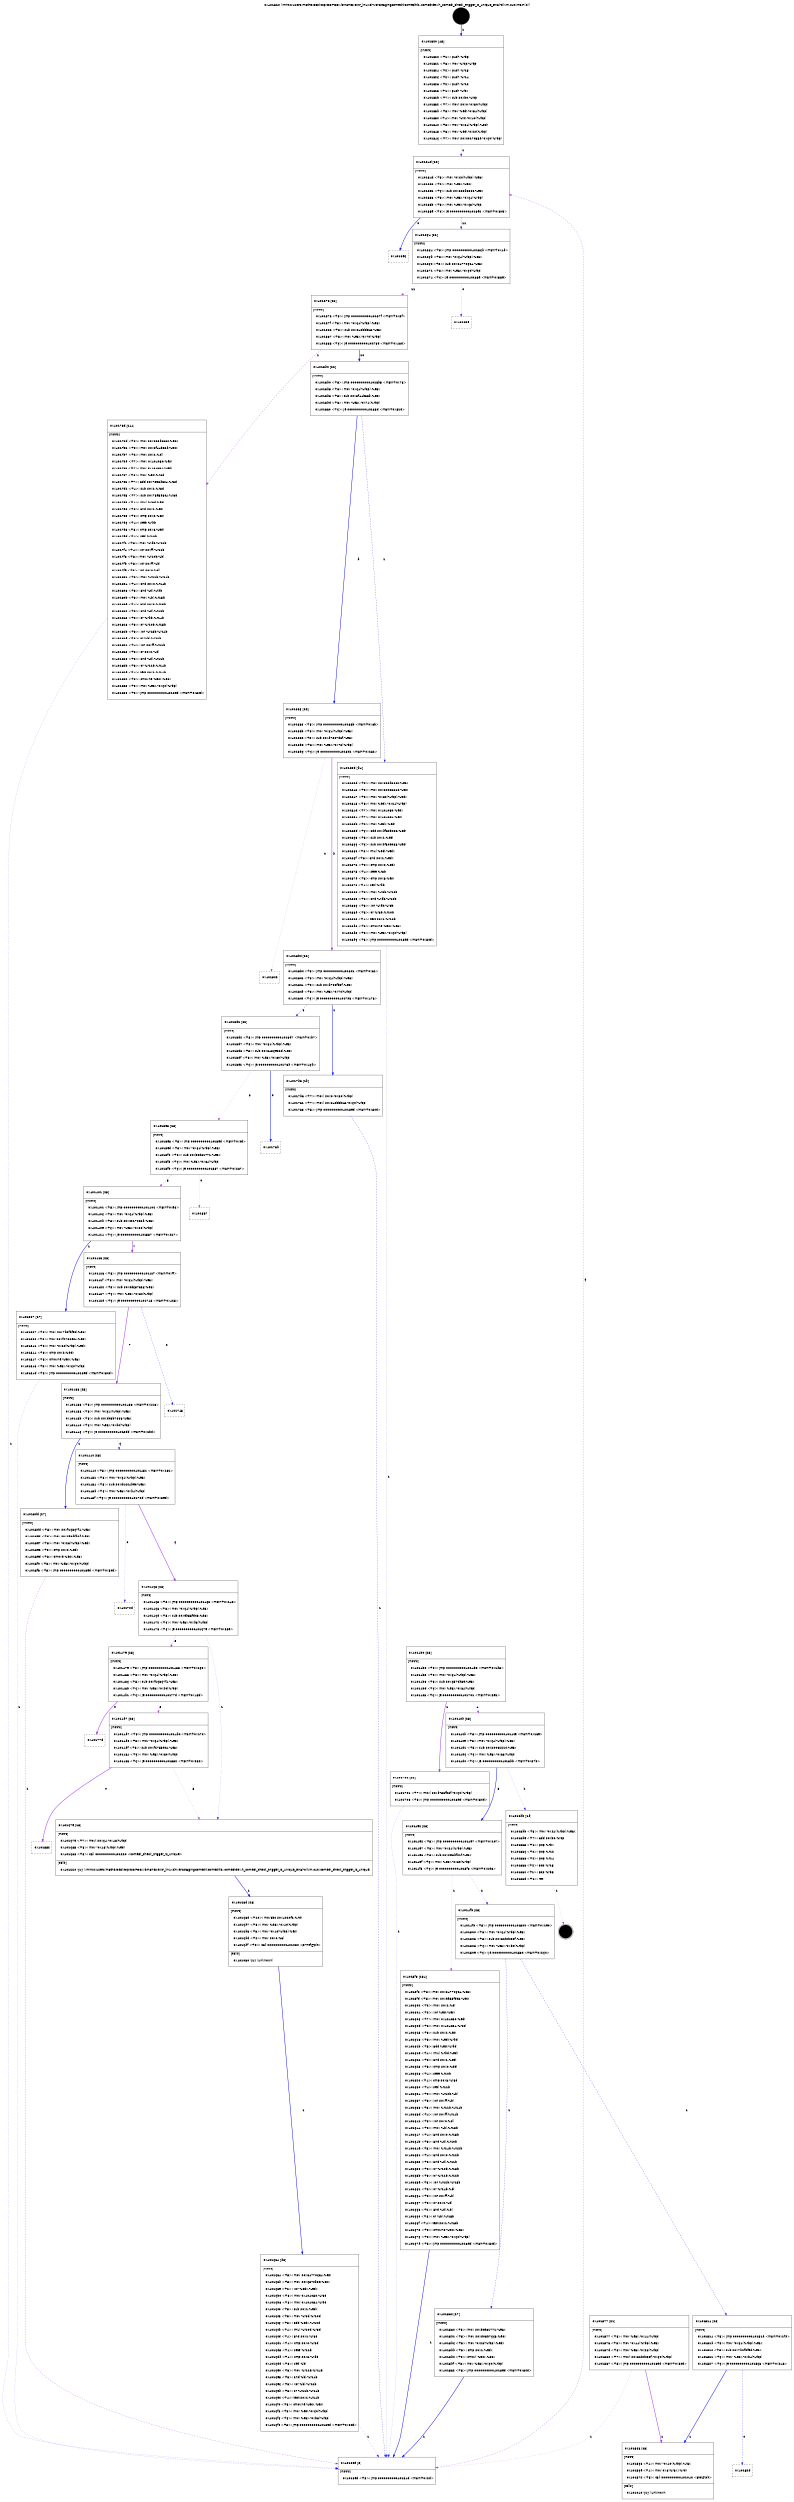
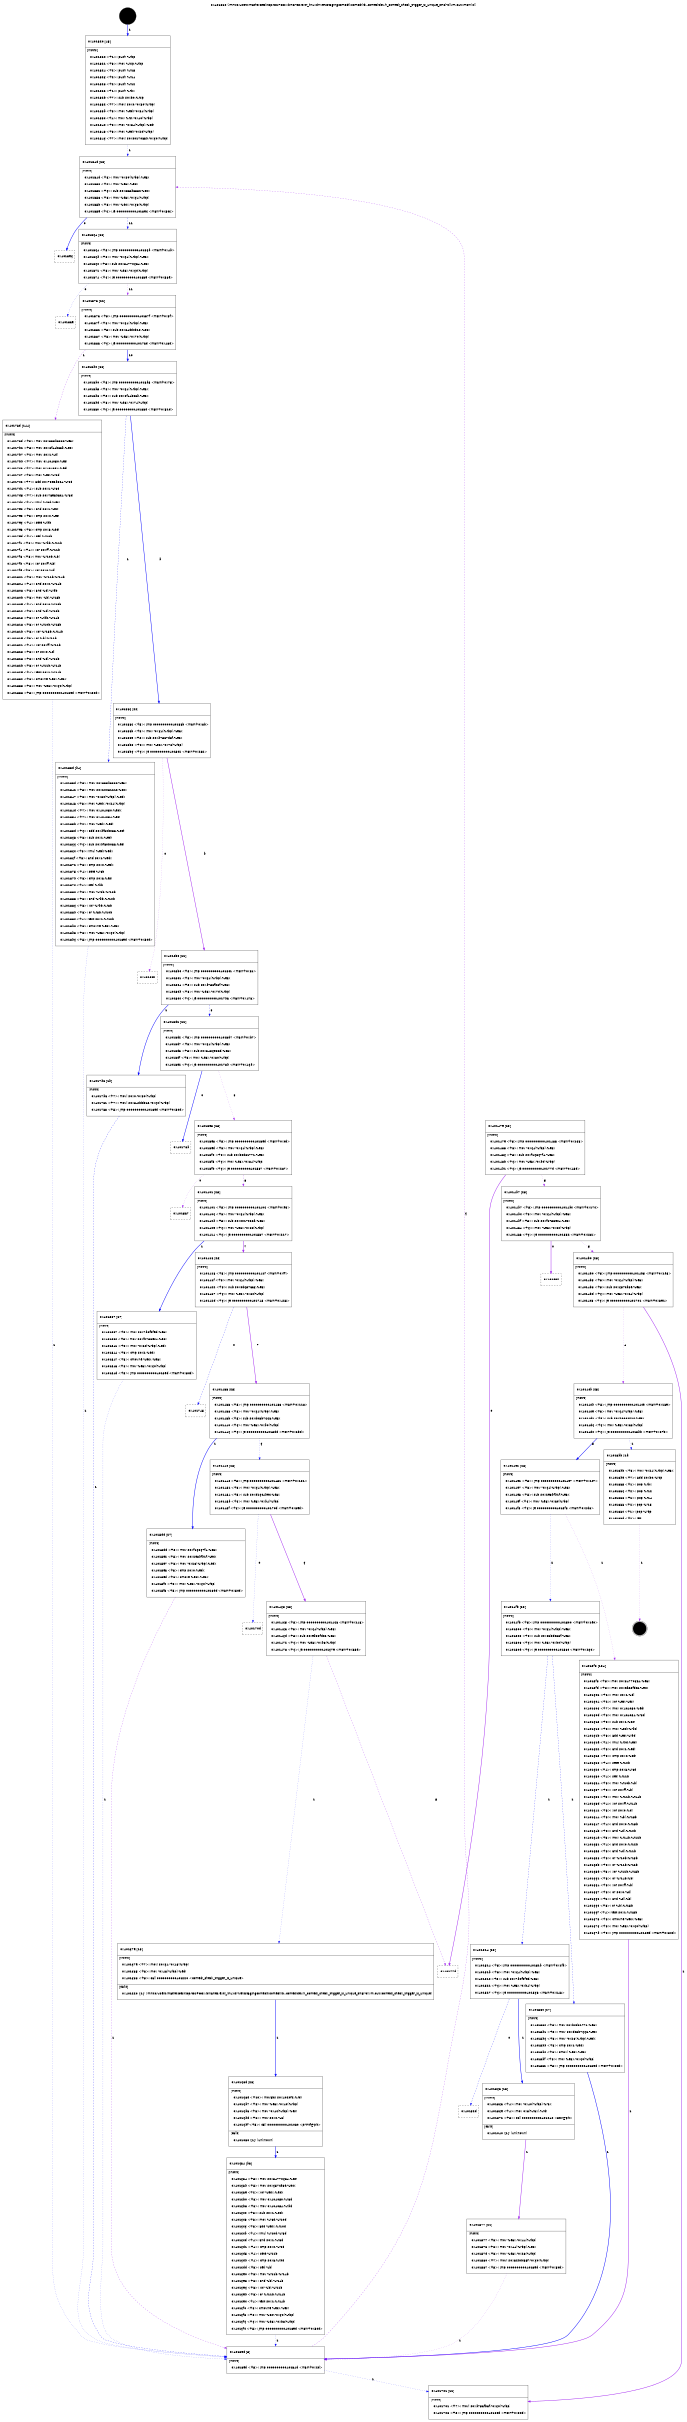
(174, 1640) -> (386, 1810)
(186, 1792) -> (586, 1246)
(397, 2129) -> (375, 2381)
(414, 2353) -> (627, 2277)
(653, 2405) -> (522, 2178)
